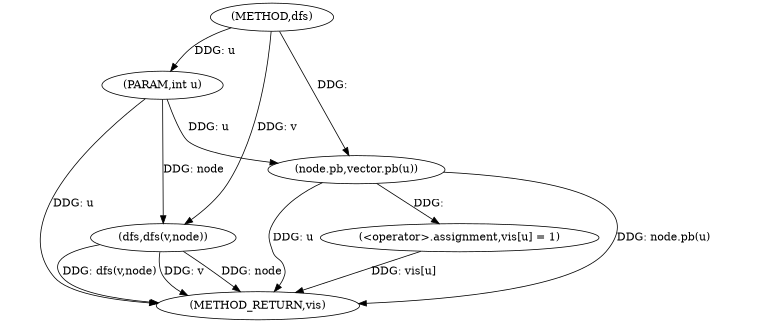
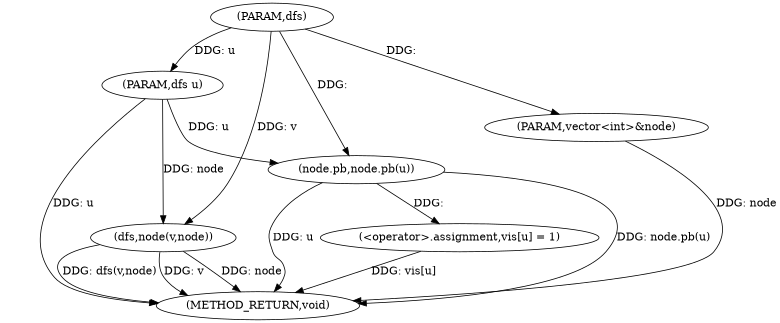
(272, 17) -> (272, 17)
(163, 85) -> (163, 85)
none -> (597, 127)
(356, 170) -> (356, 170)
(163, 238) -> (163, 238)
(258, 306) -> (258, 306)
